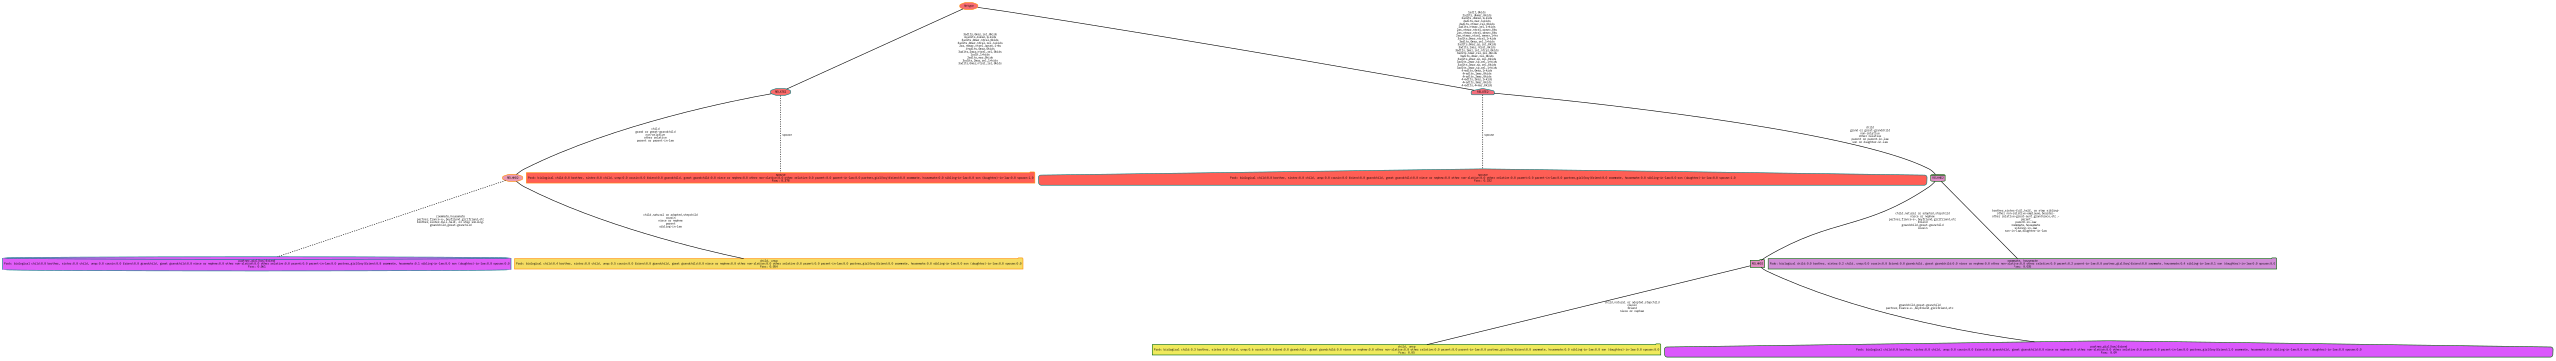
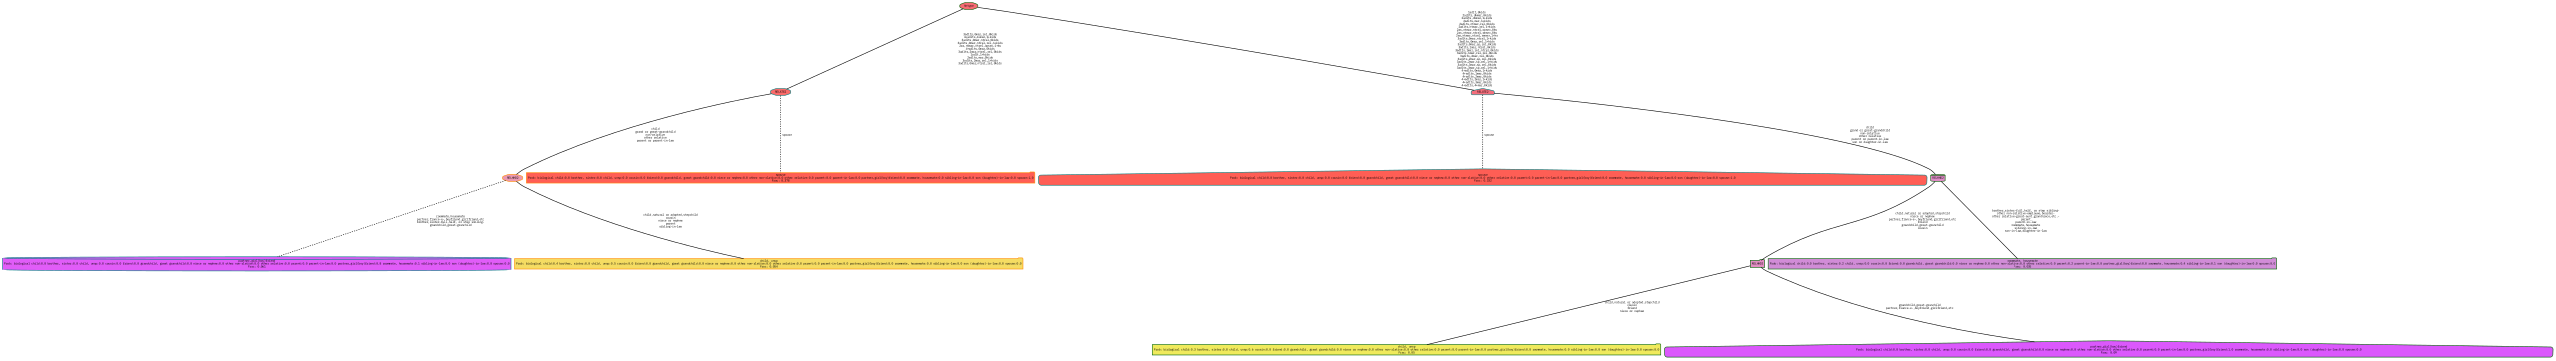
(969, 6) -> (969, 6)
